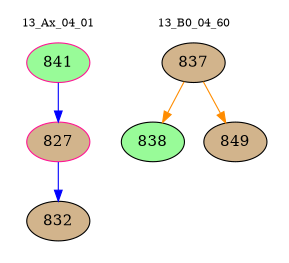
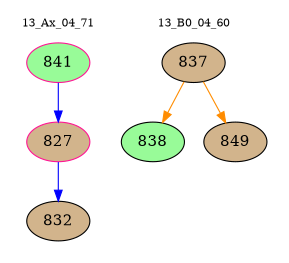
(58, 24) -> (58, 24)
